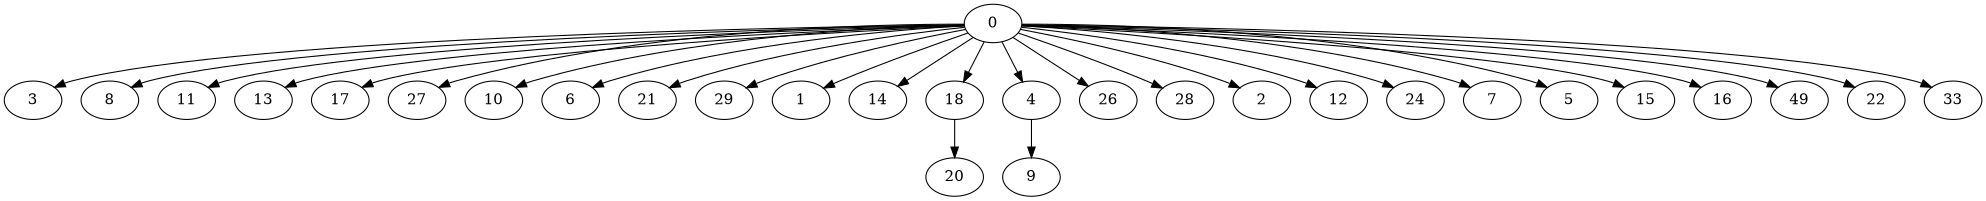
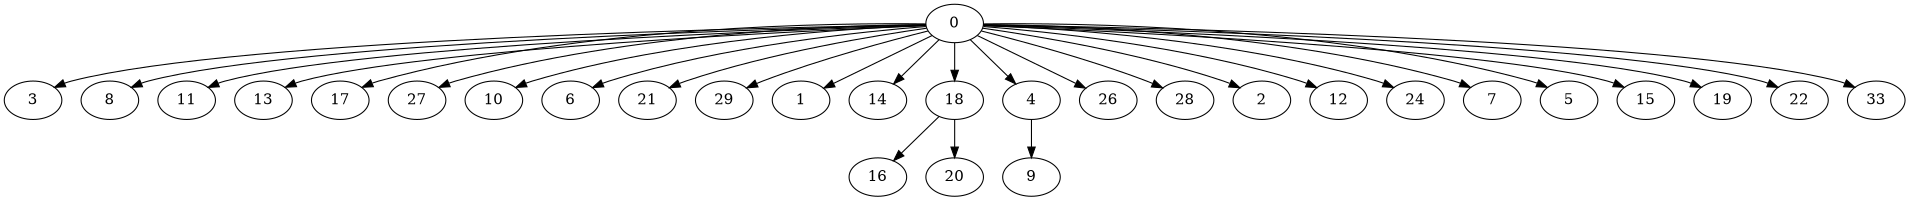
(1508, 55) -> (920, 135)
(1799, 100) -> (1723, 100)
